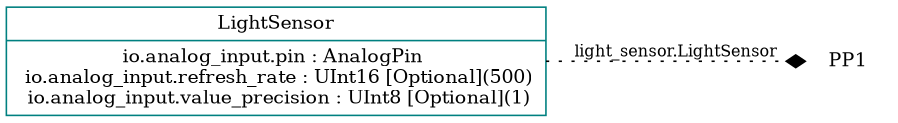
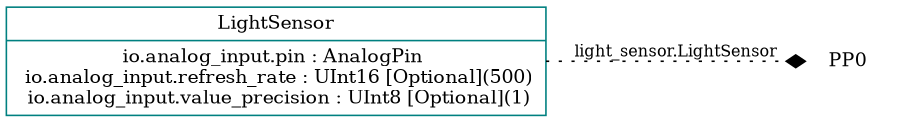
(848, 61) -> (848, 61)
